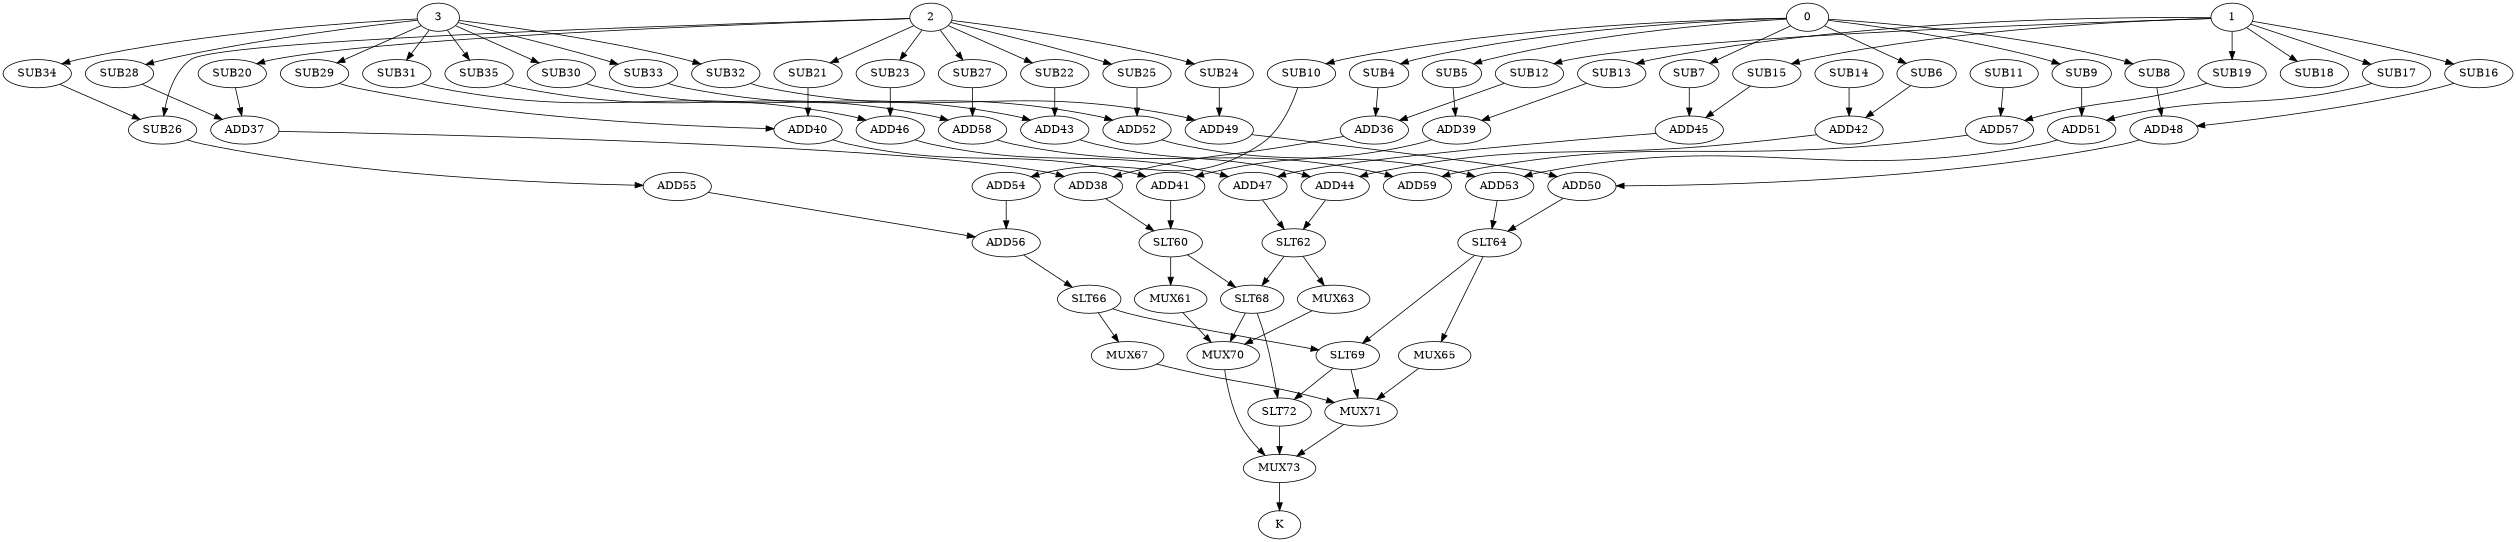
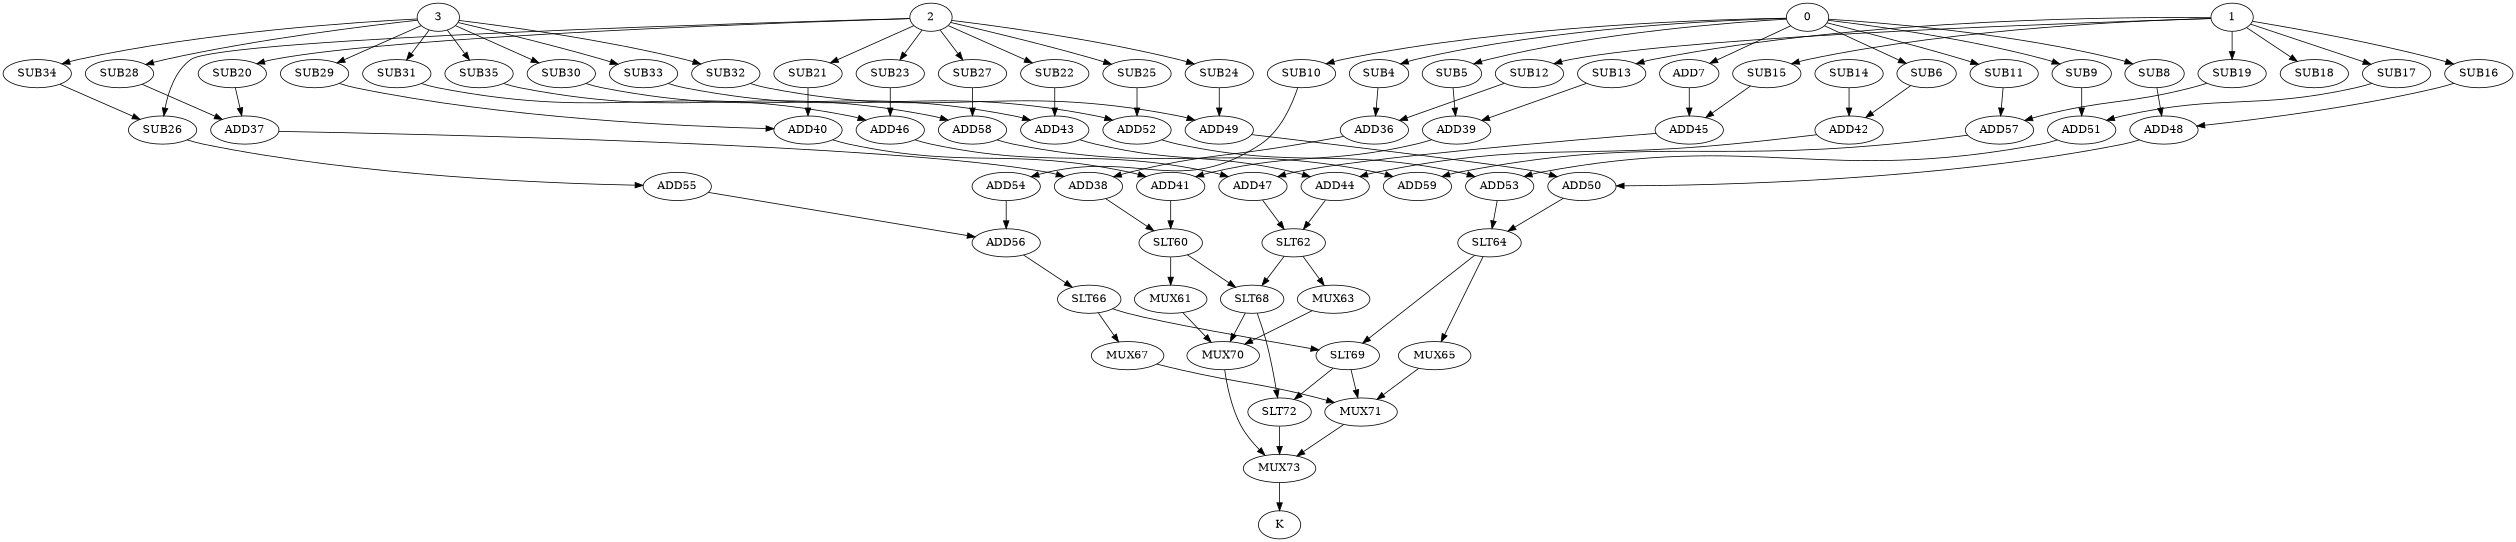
none -> (1892, 40)
(1689, 74) -> (1689, 74)
